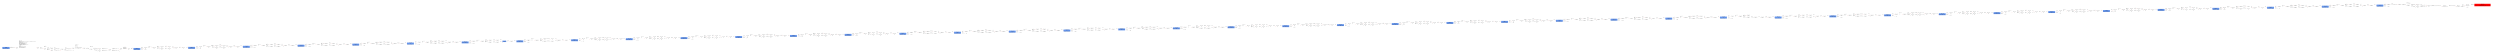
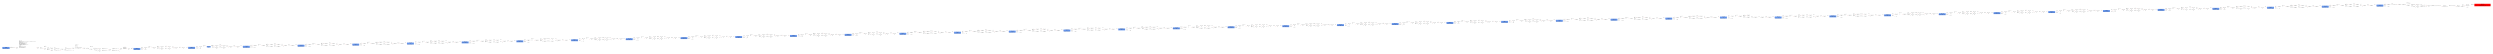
(504, 41) -> (504, 41)
(209, 47) -> (209, 47)
